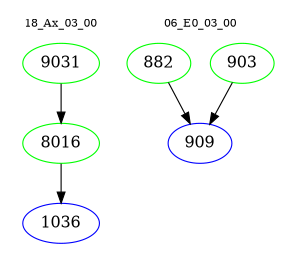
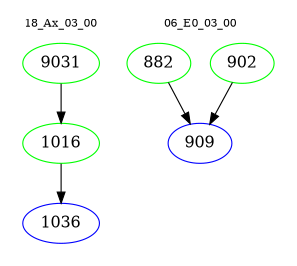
(242, 63) -> (242, 63)
(61, 143) -> (61, 143)
